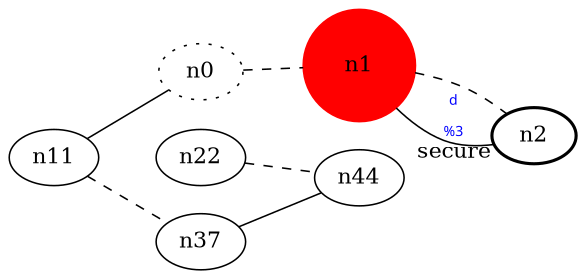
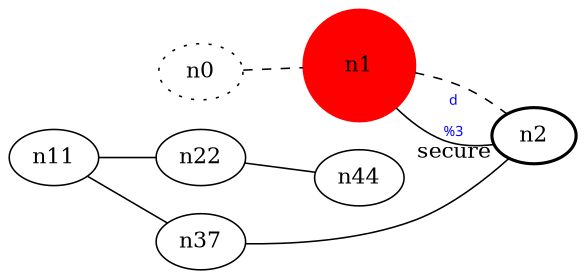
(128, 114) -> (127, 158)
(280, 168) -> (280, 168)
(127, 200) -> (127, 200)
(280, 210) -> (387, 229)
